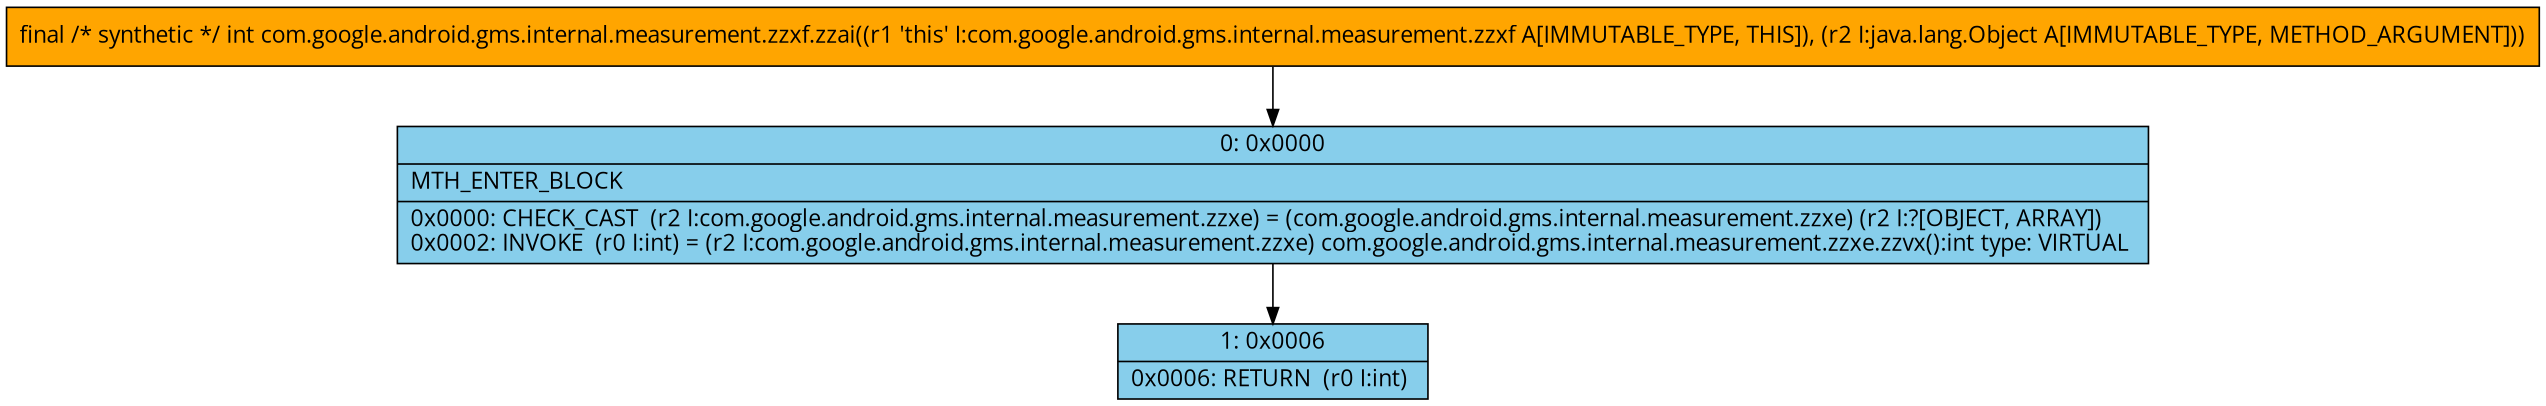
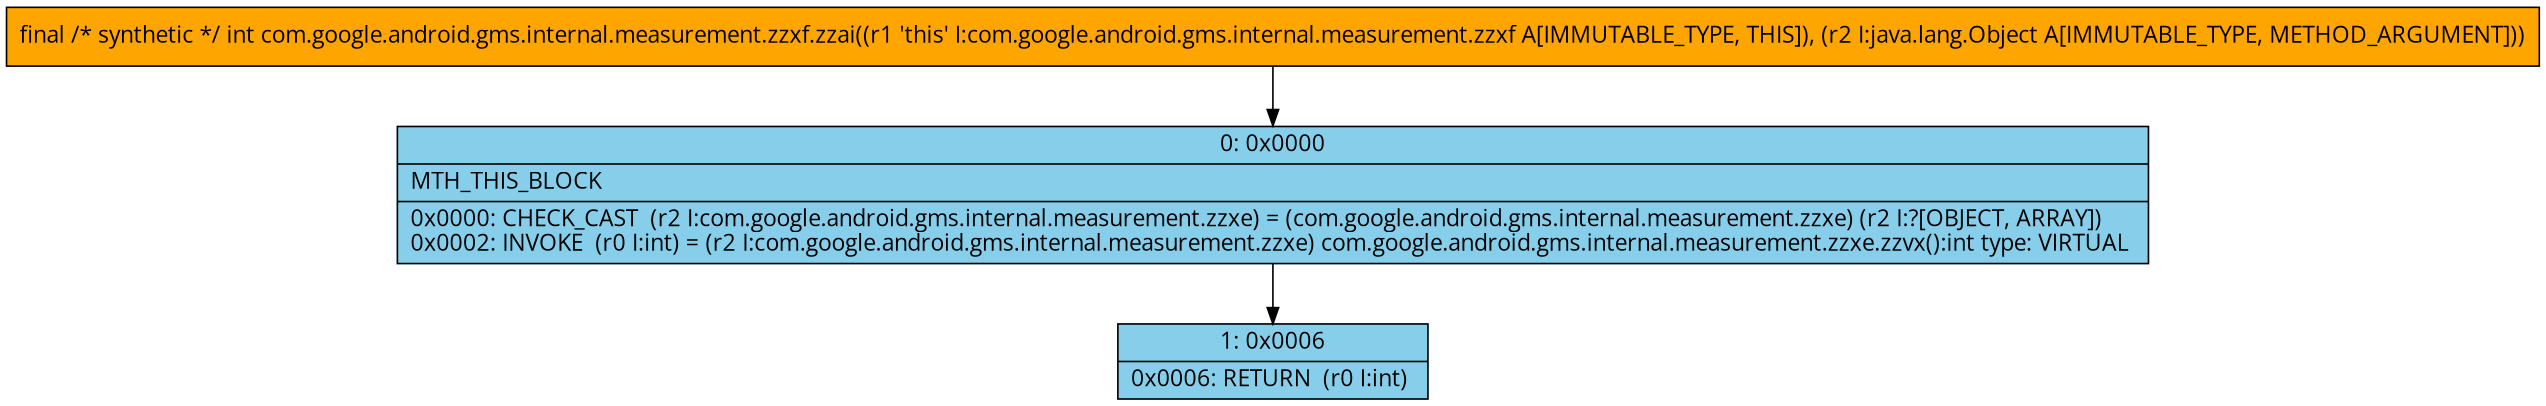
(517, 182) -> (507, 182)
